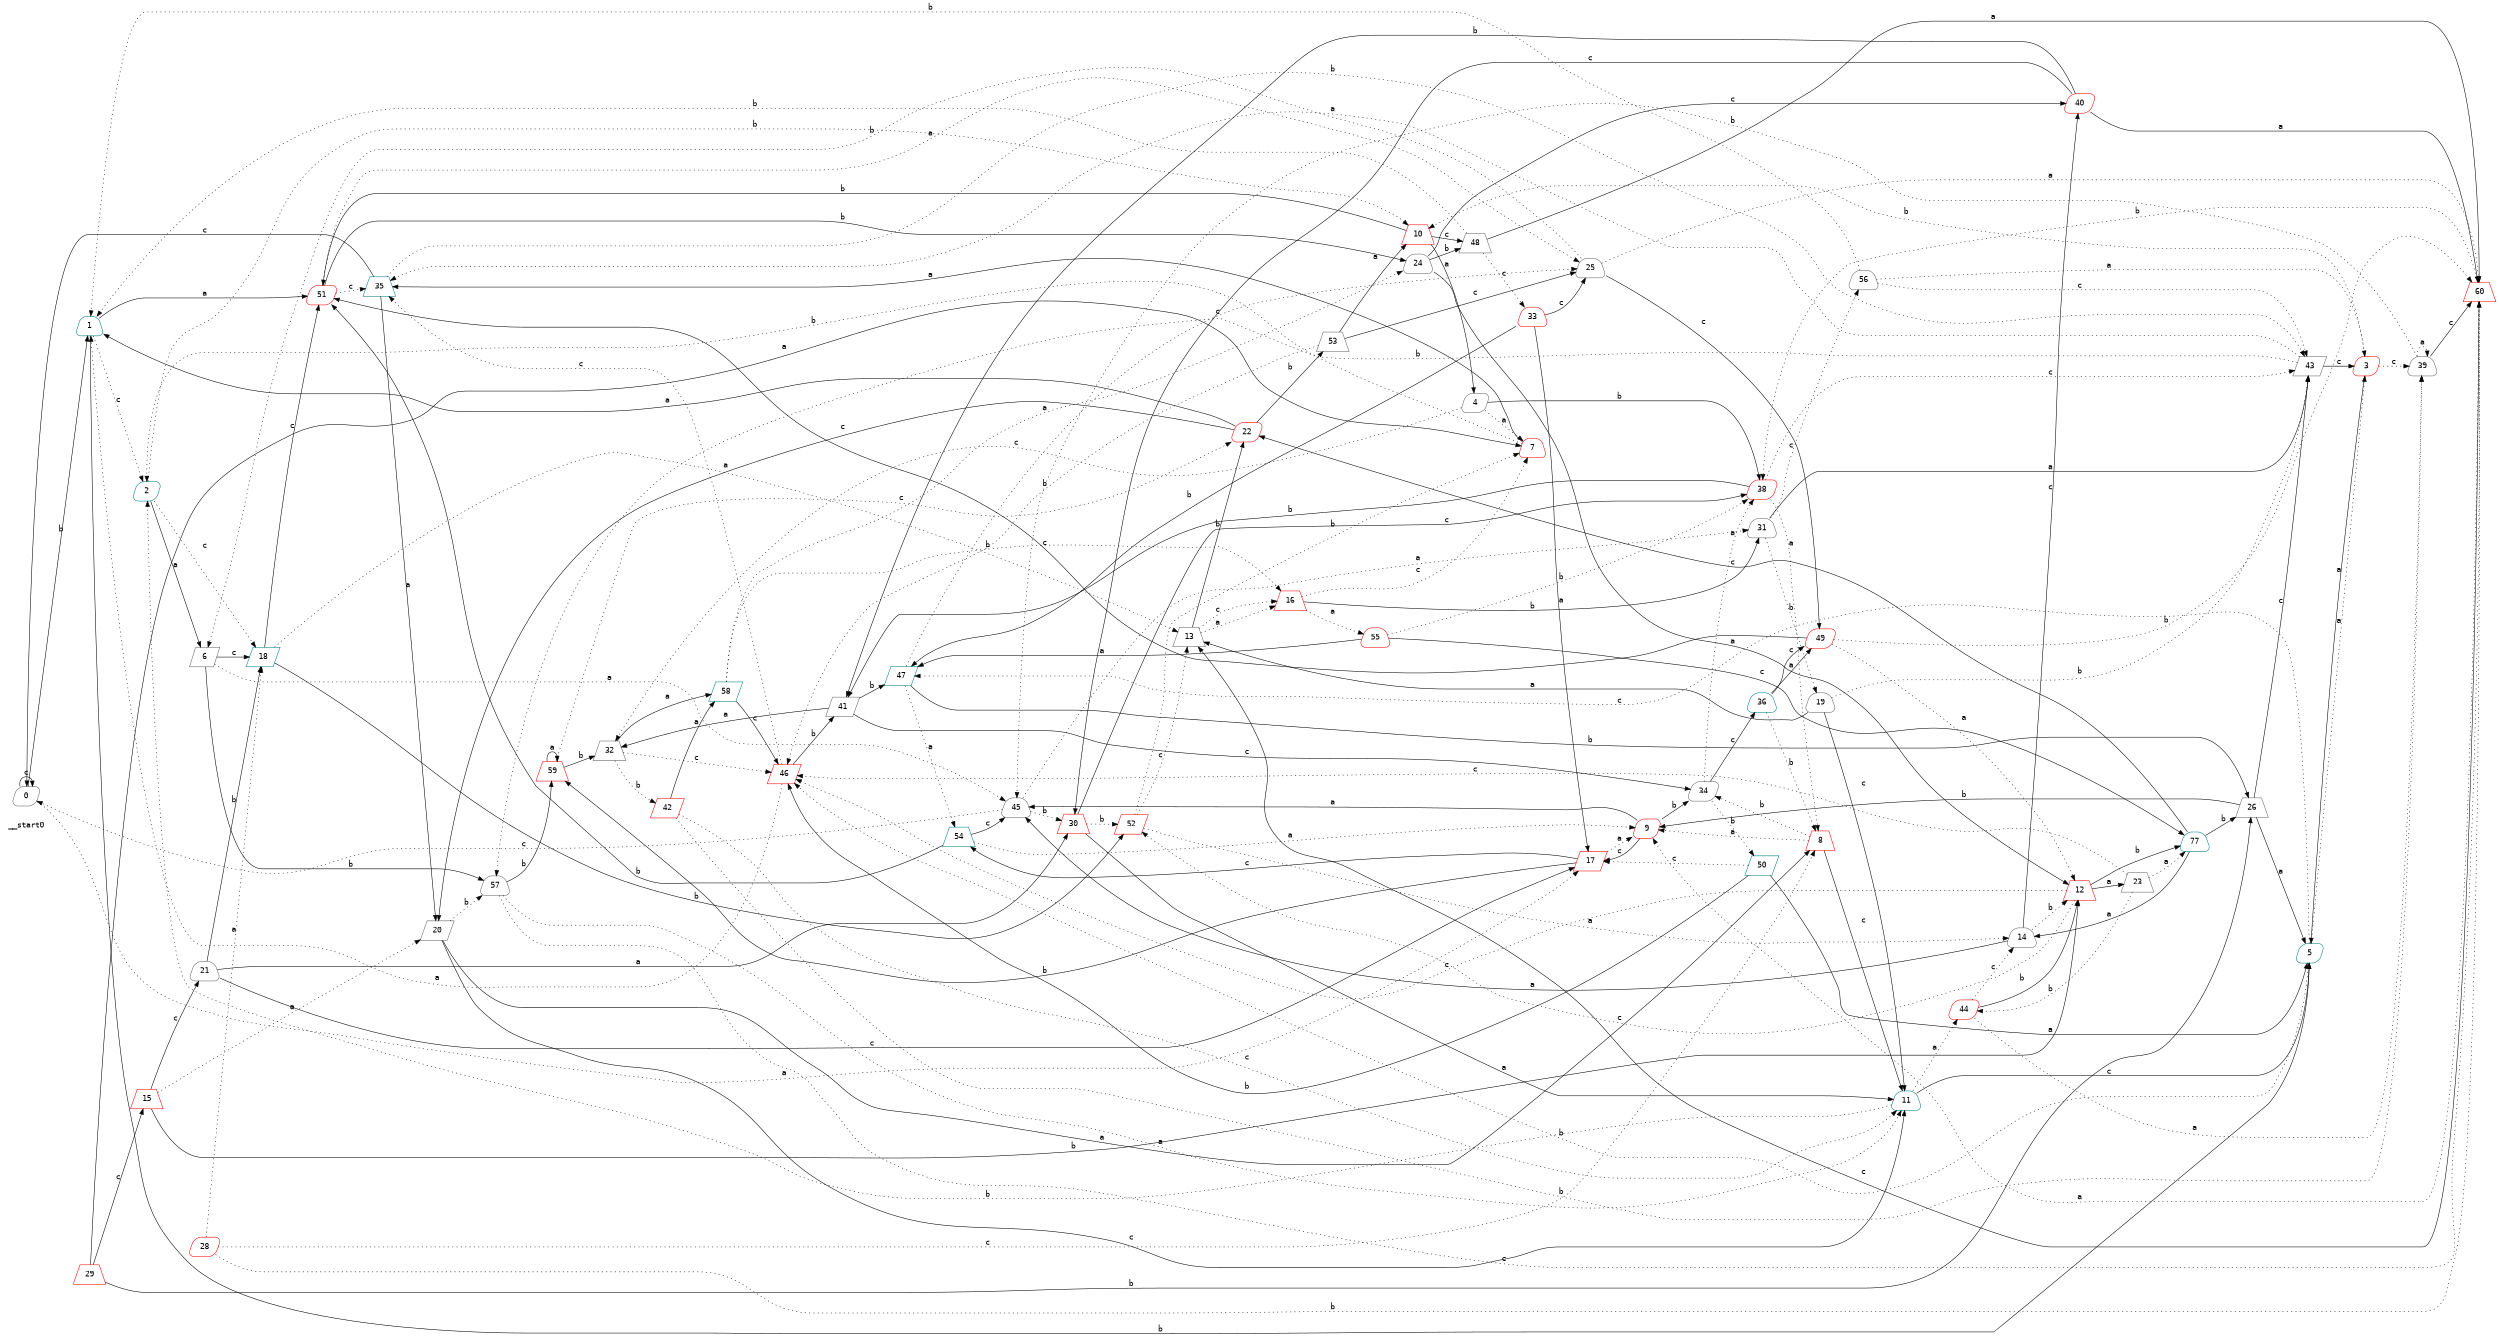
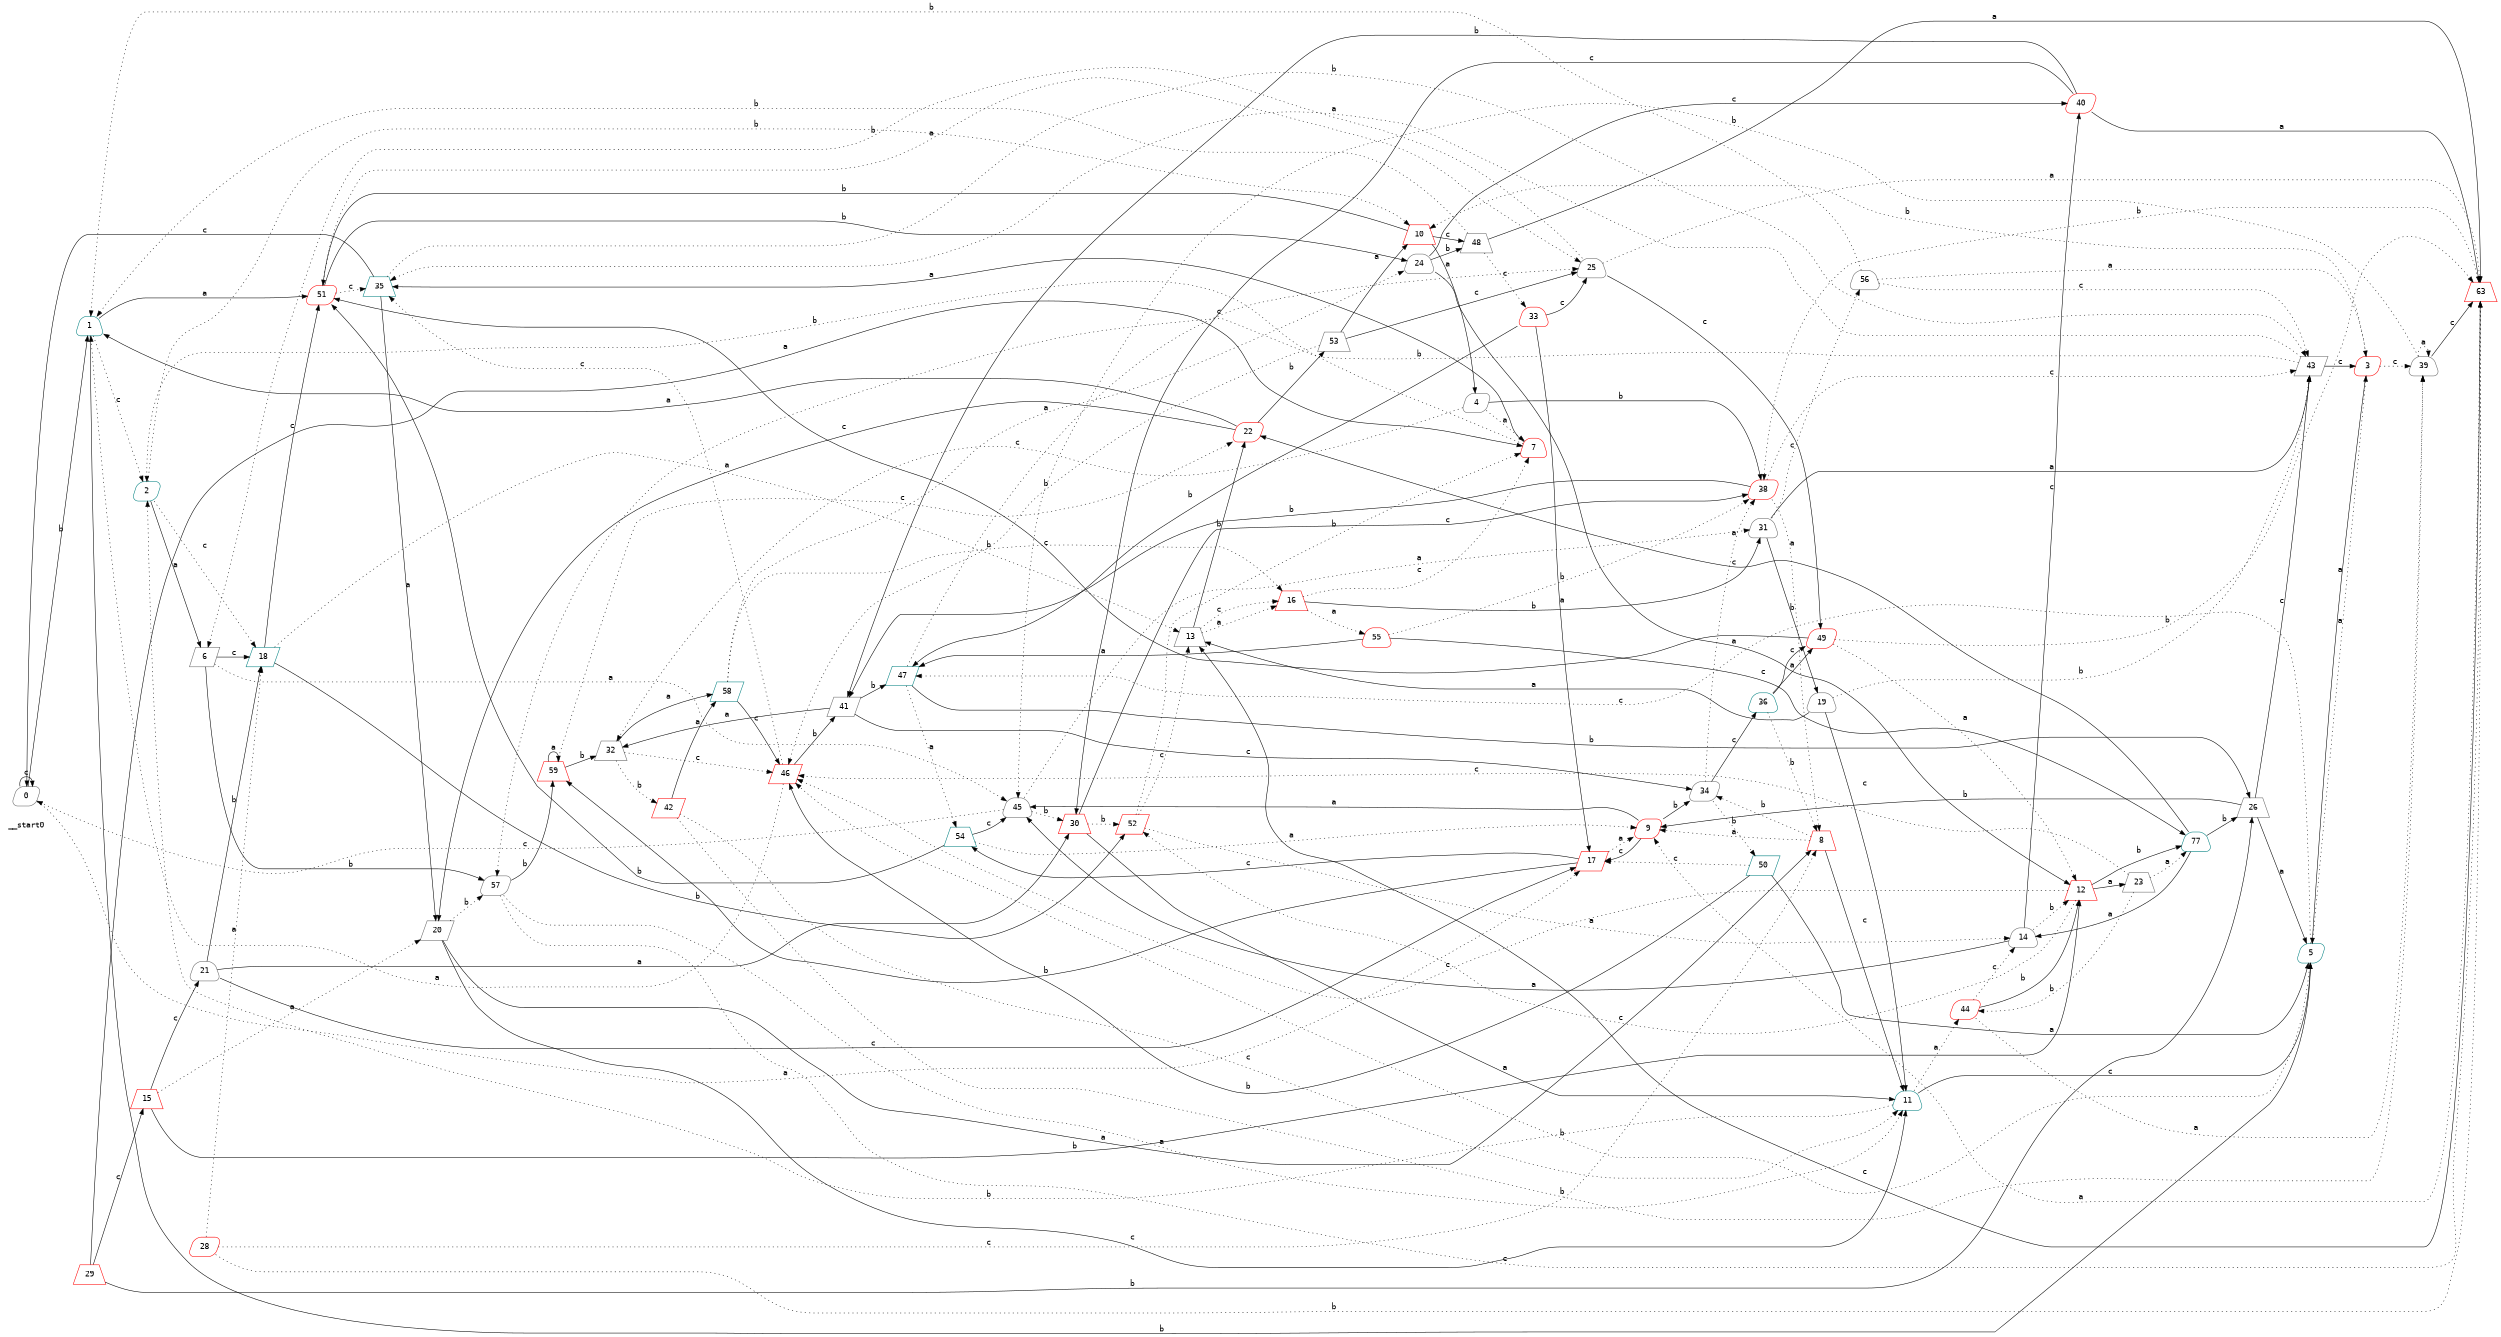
(2480, 292) -> (2481, 292)
(1790, 613) -> (1791, 613)
(495, 886) -> (496, 886)
